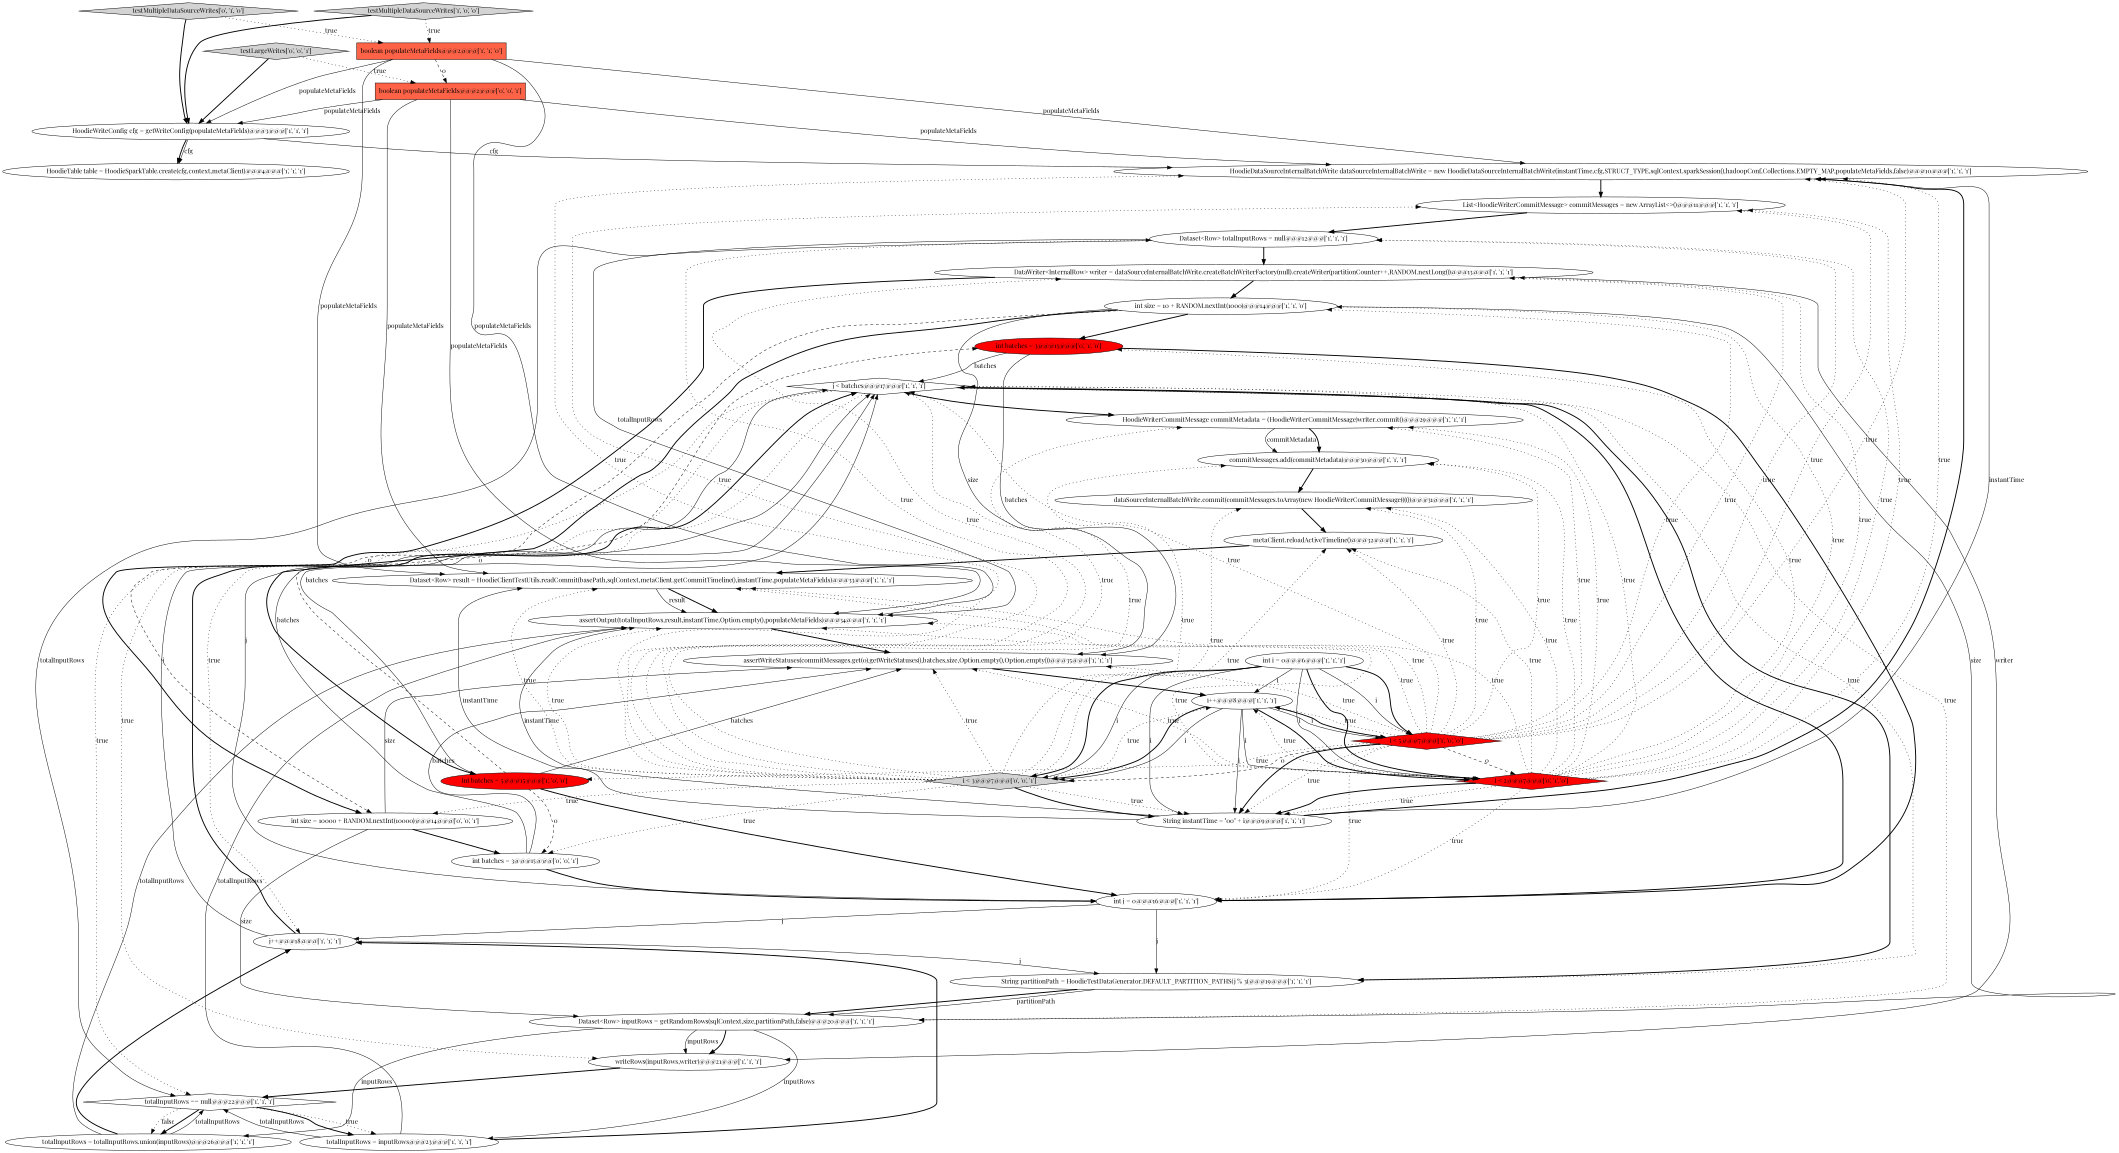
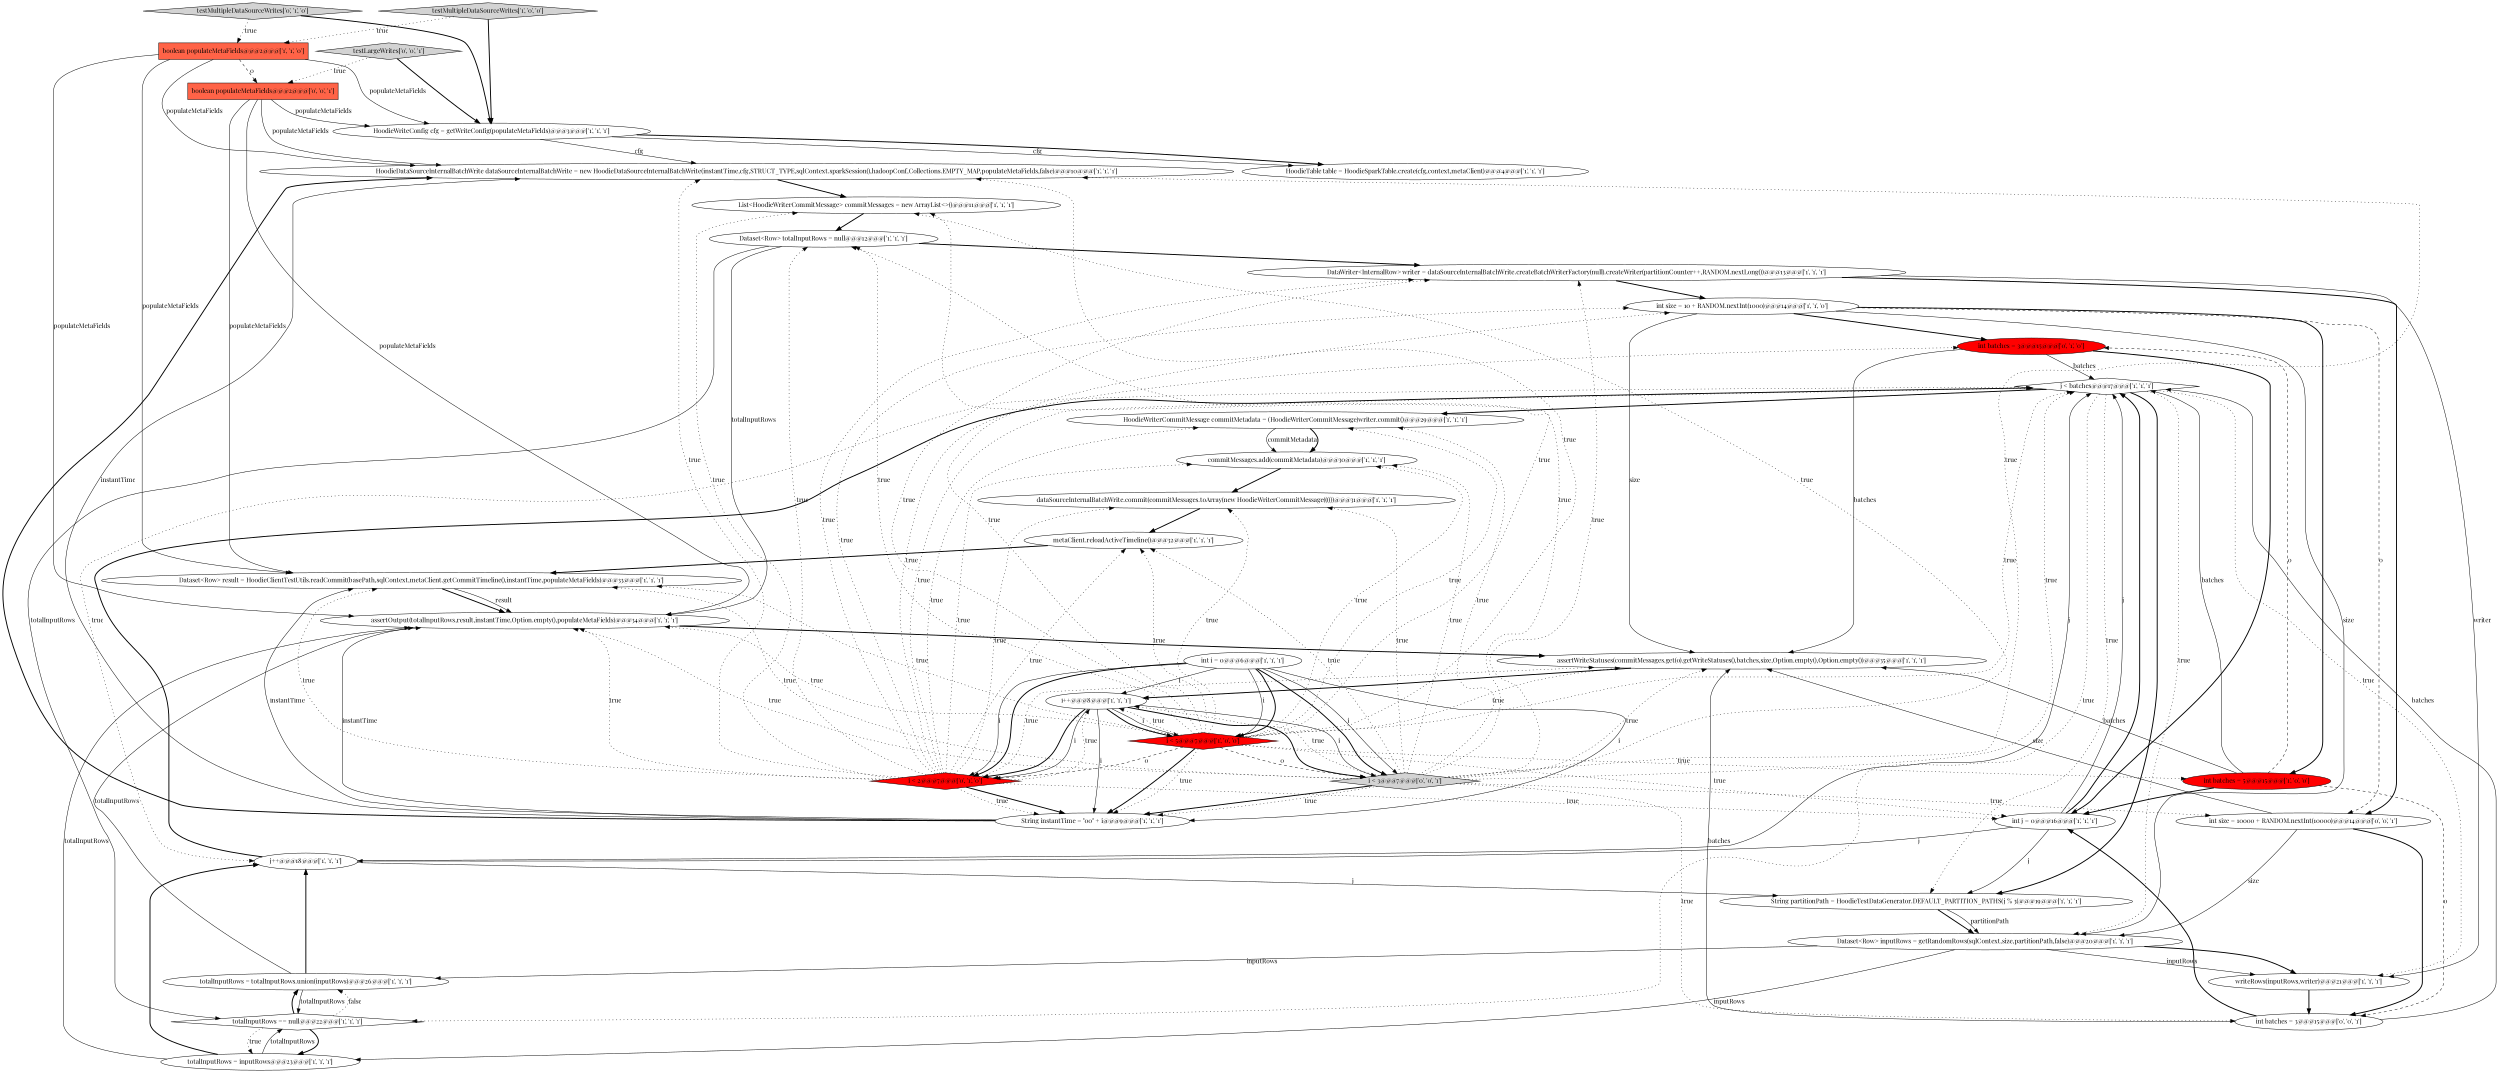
(444, 1082) -> (2309, 999)
